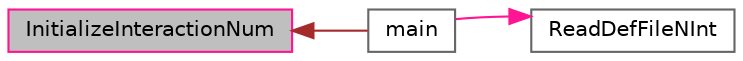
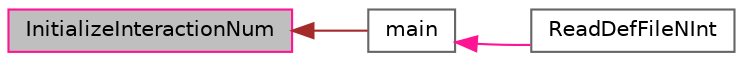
(482, 17) -> (504, 45)
